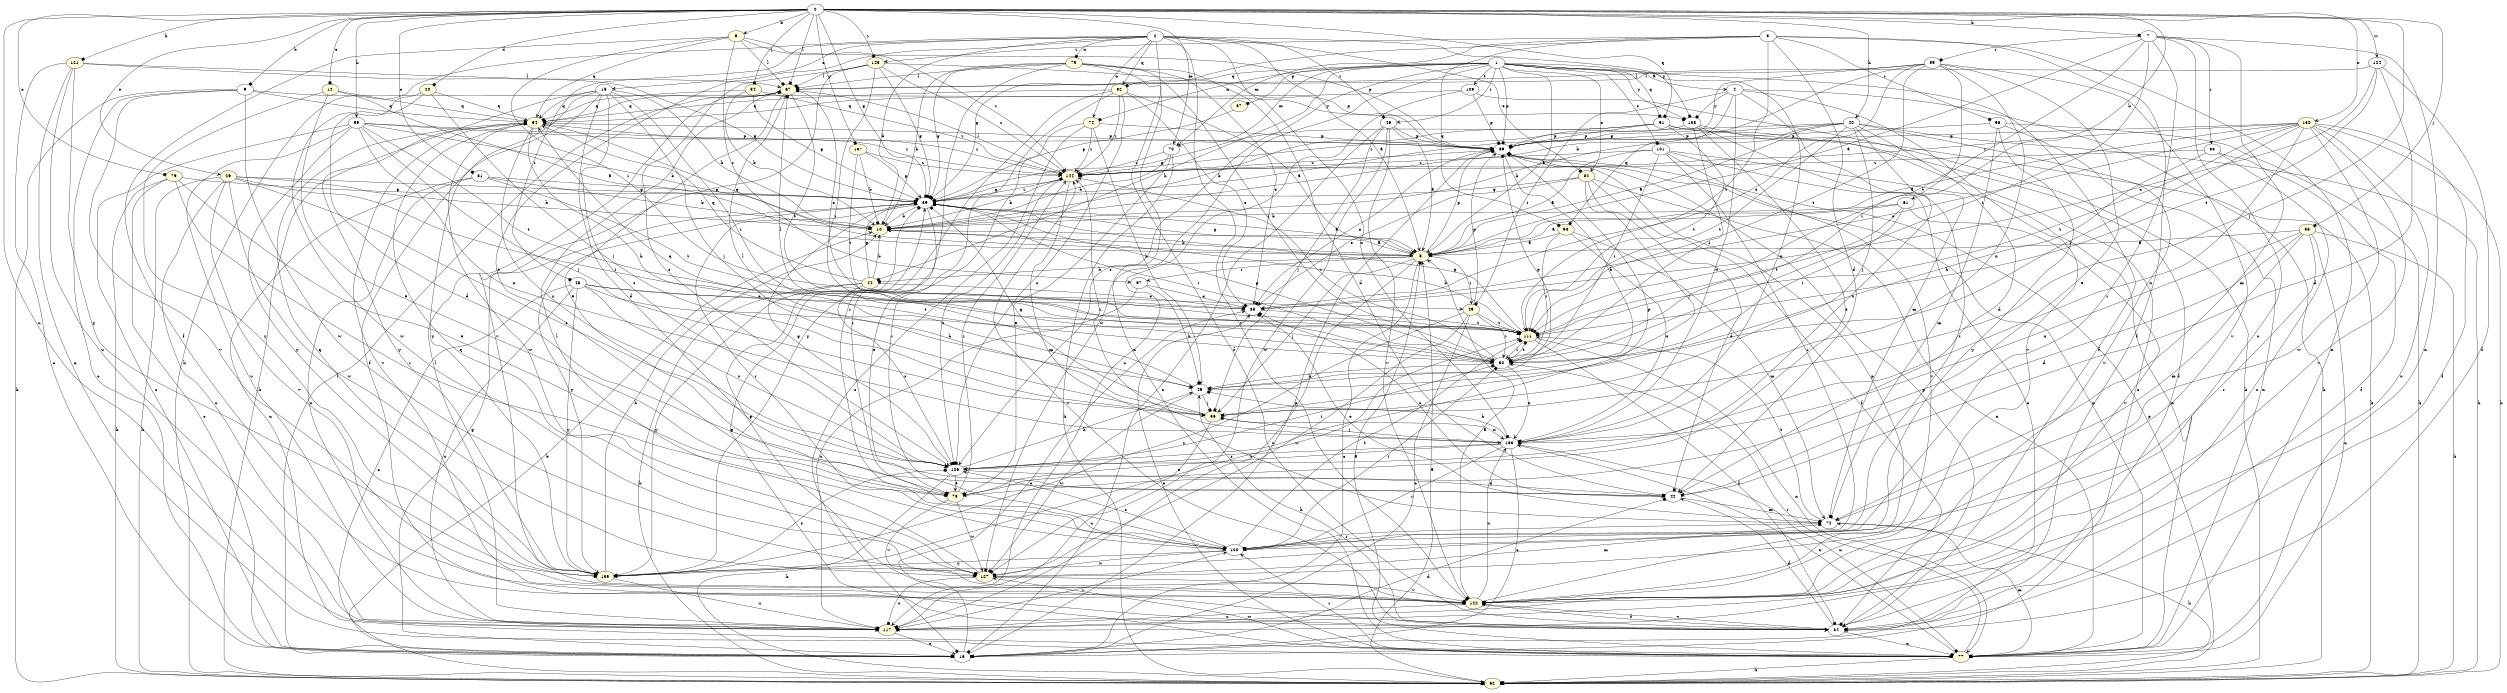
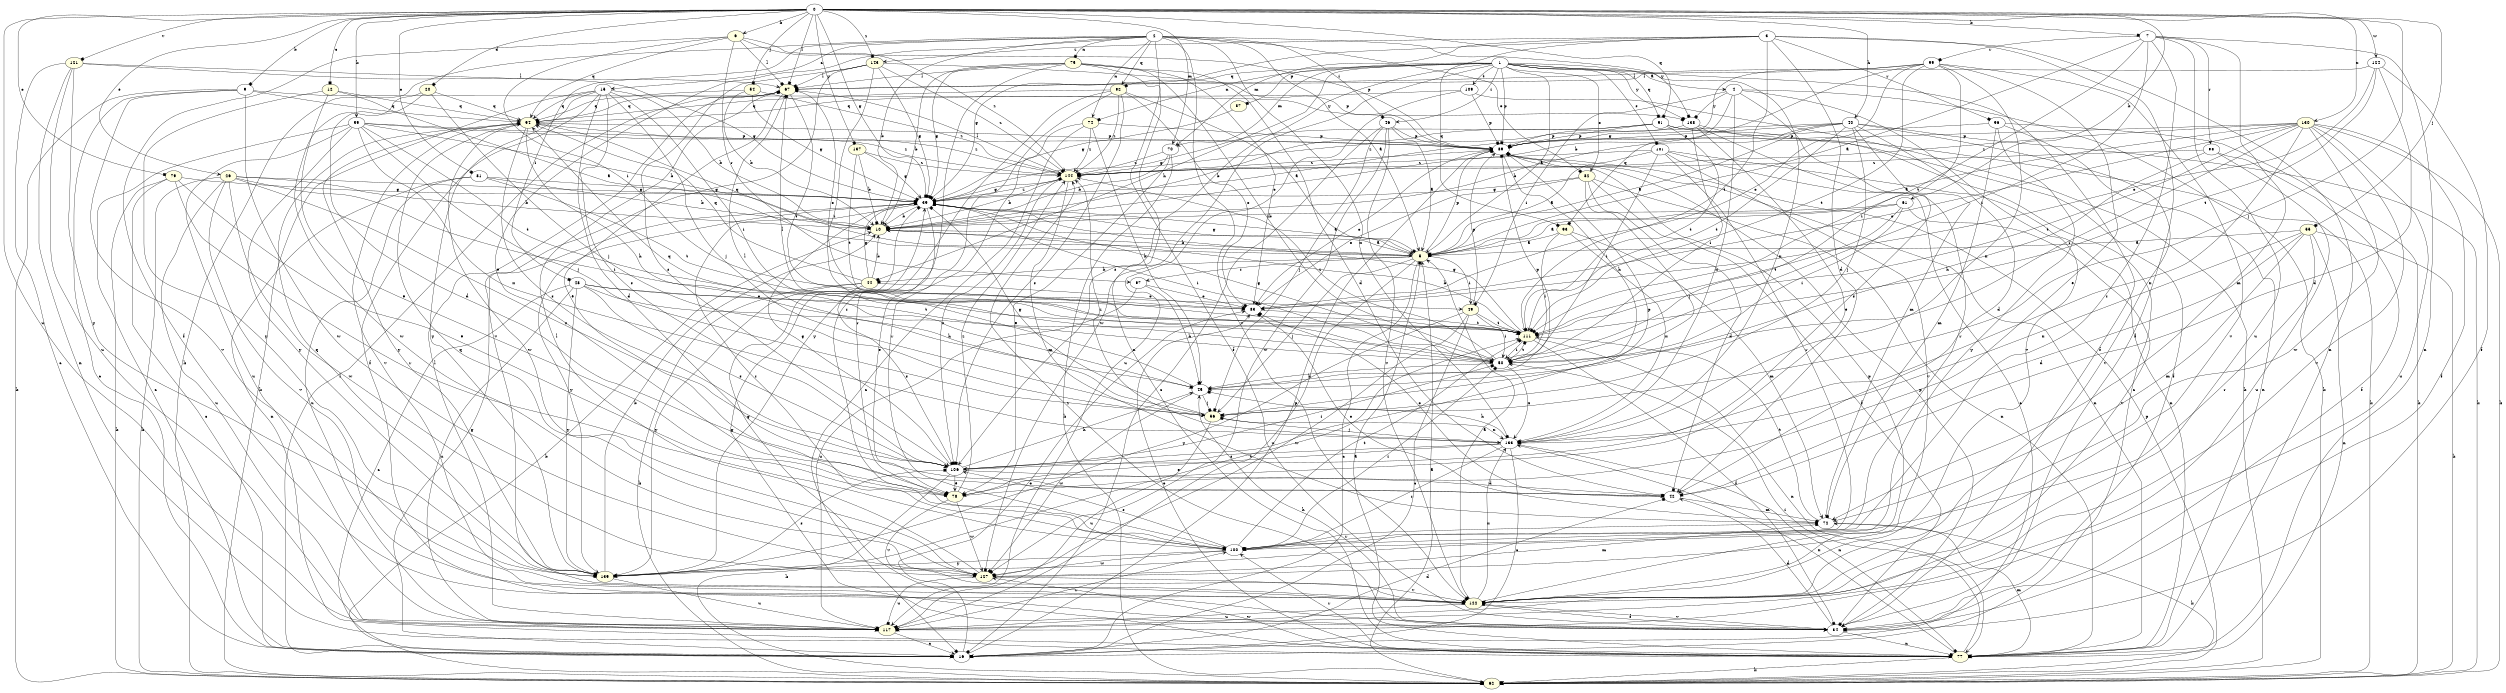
(166, 36) -> (163, 36)
